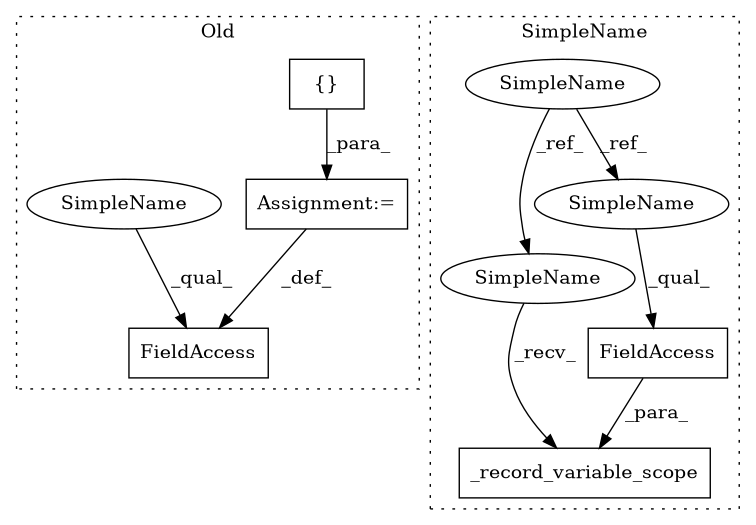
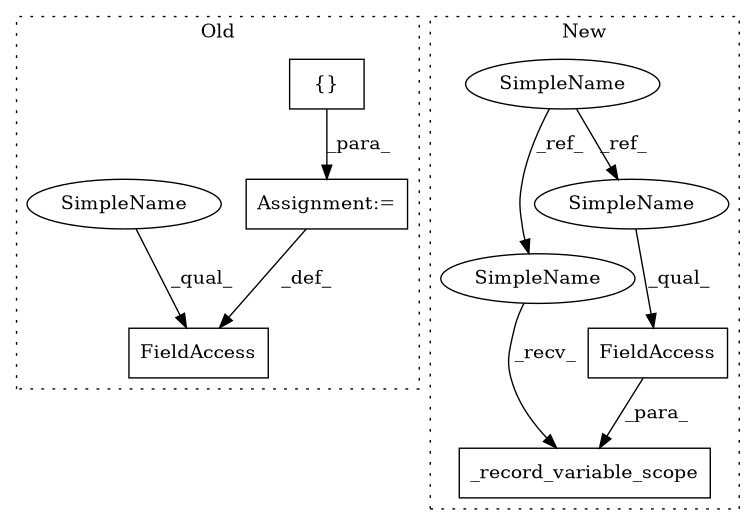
(585, 32) -> (585, 32)
